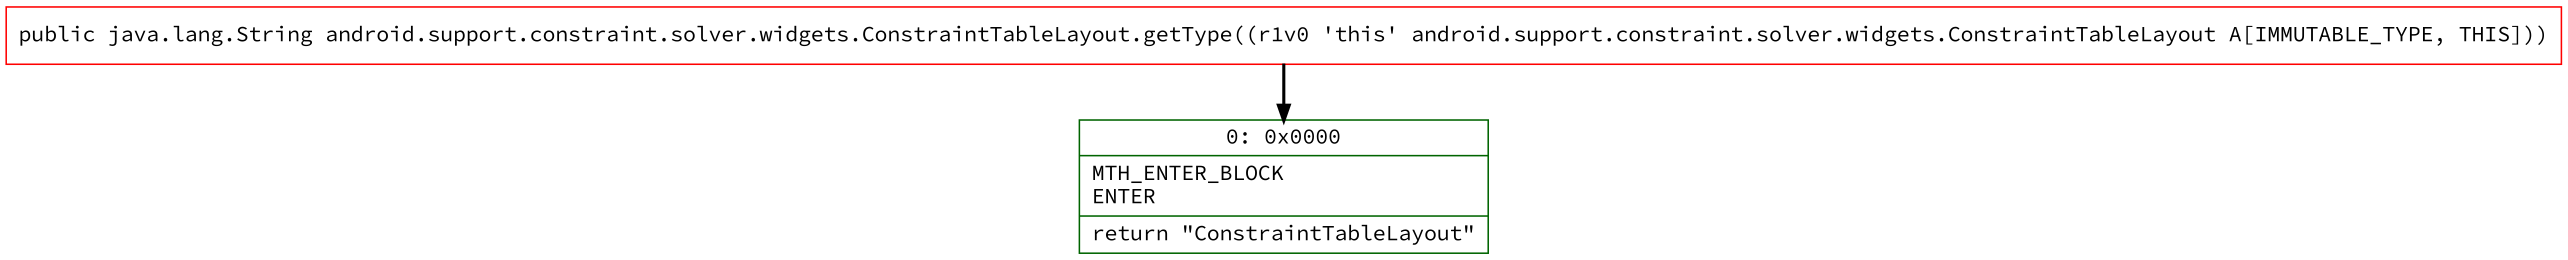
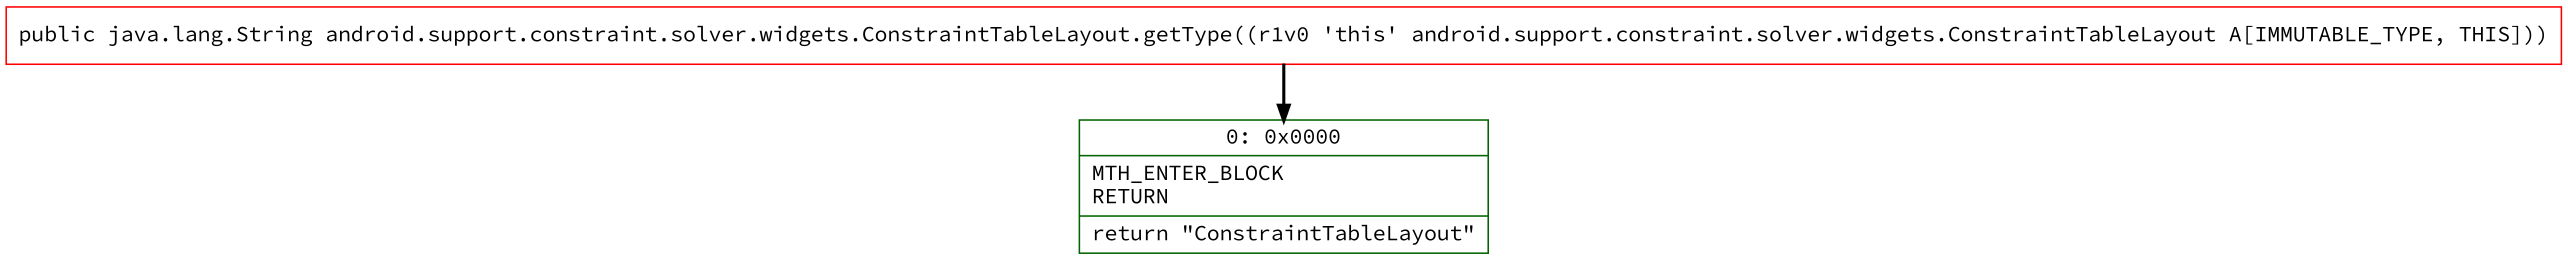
(1124, 197) -> (1130, 197)
